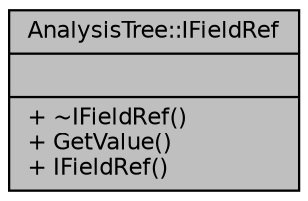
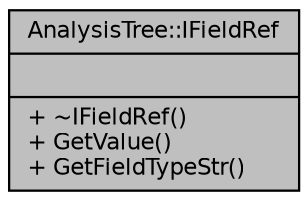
(98, 168) -> (137, 168)
